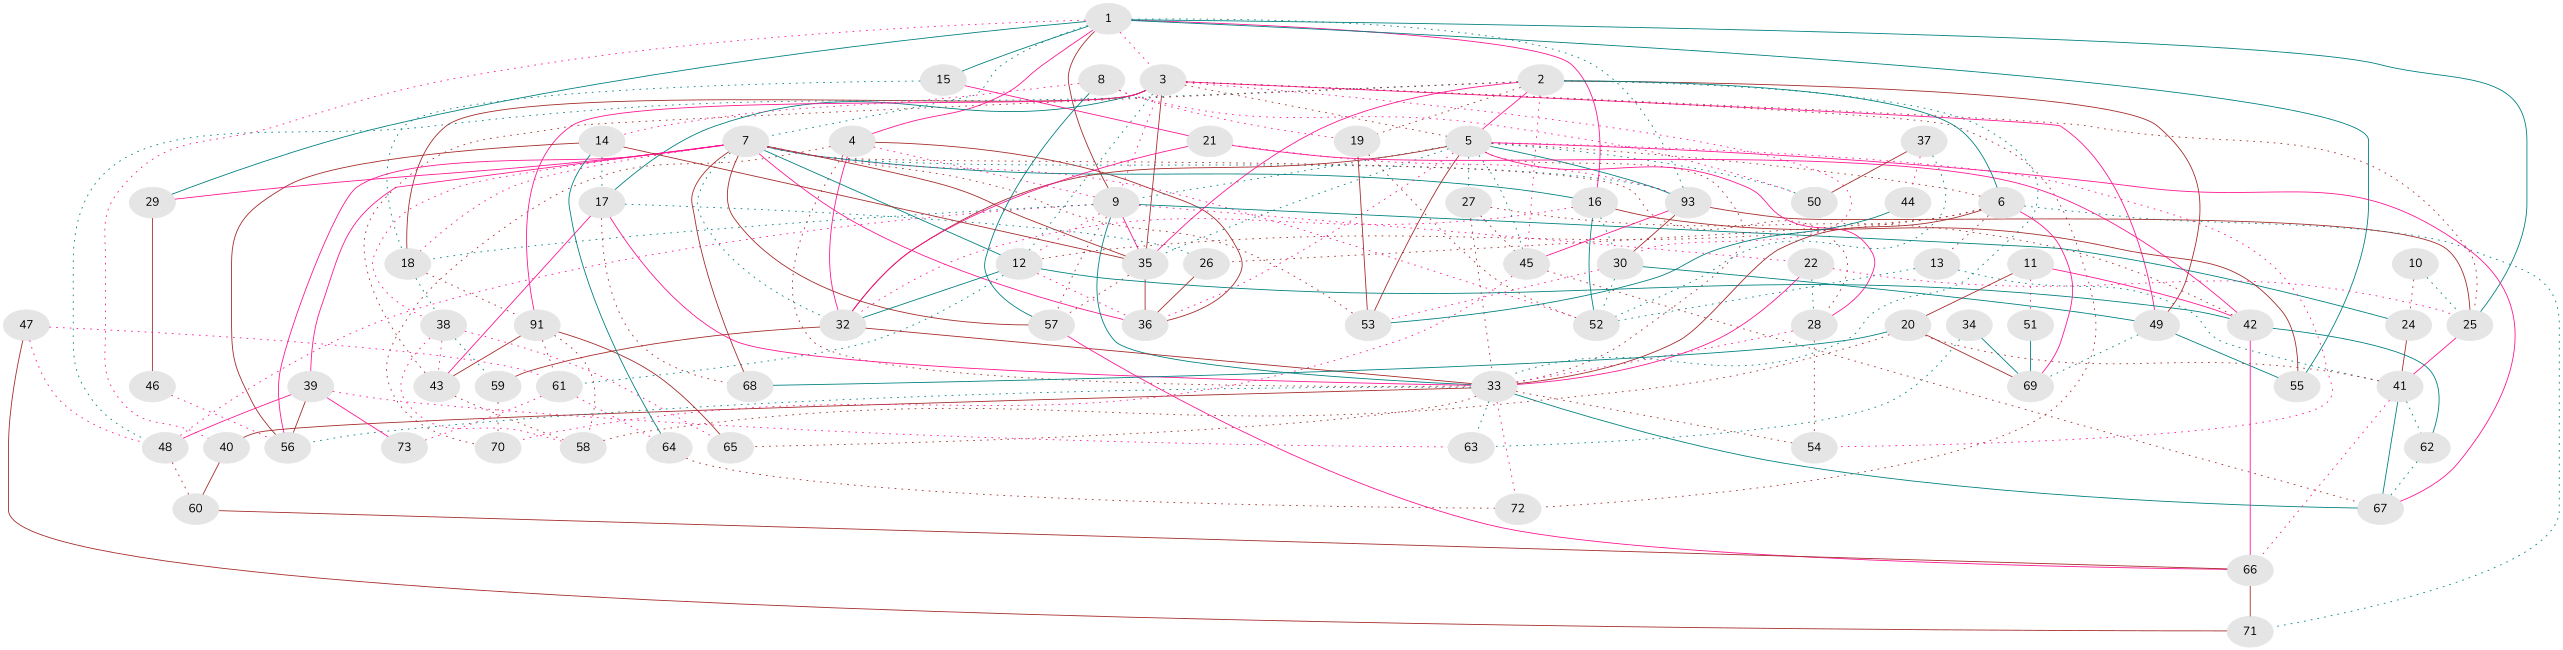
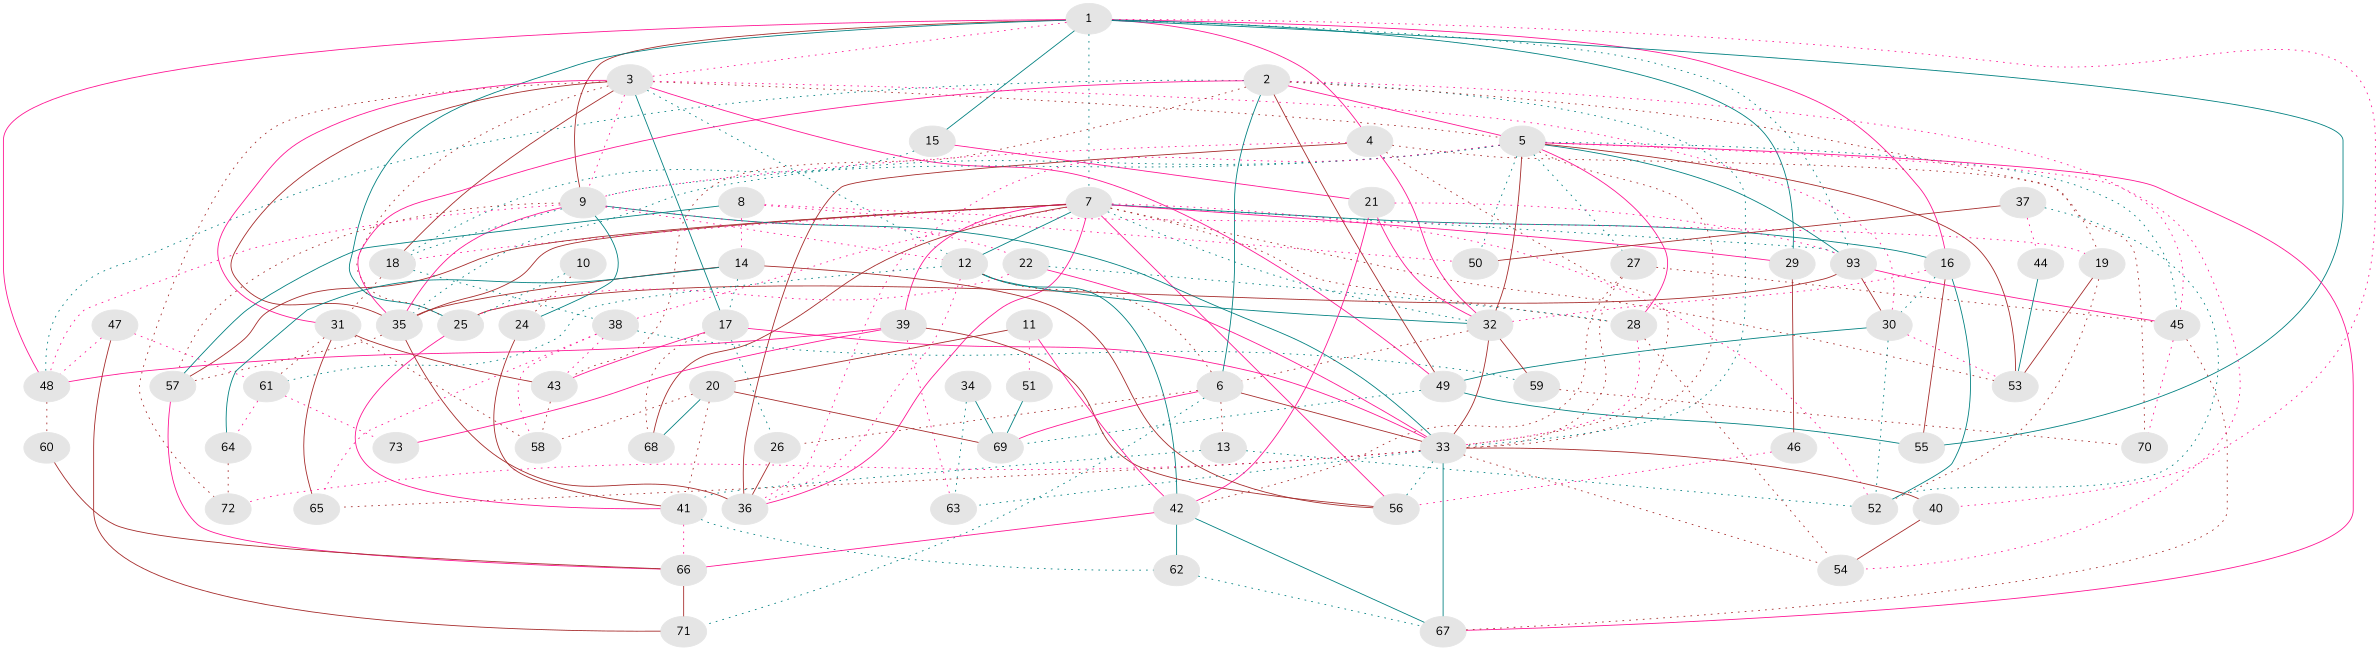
none -> (406, 45)
(1774, 166) -> (1366, 353)
(537, 325) -> (338, 325)
(2390, 448) -> (1310, 570)
(211, 479) -> (1888, 540)
